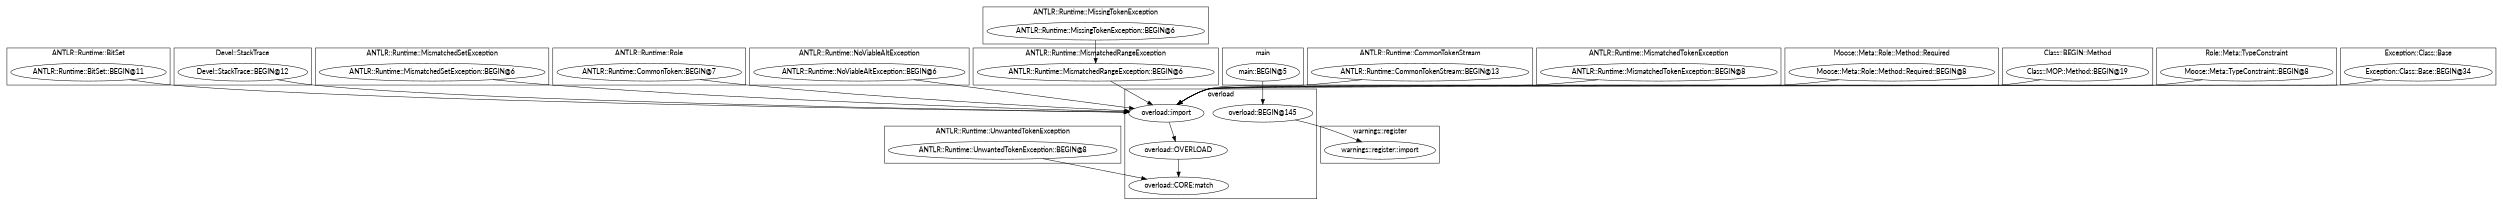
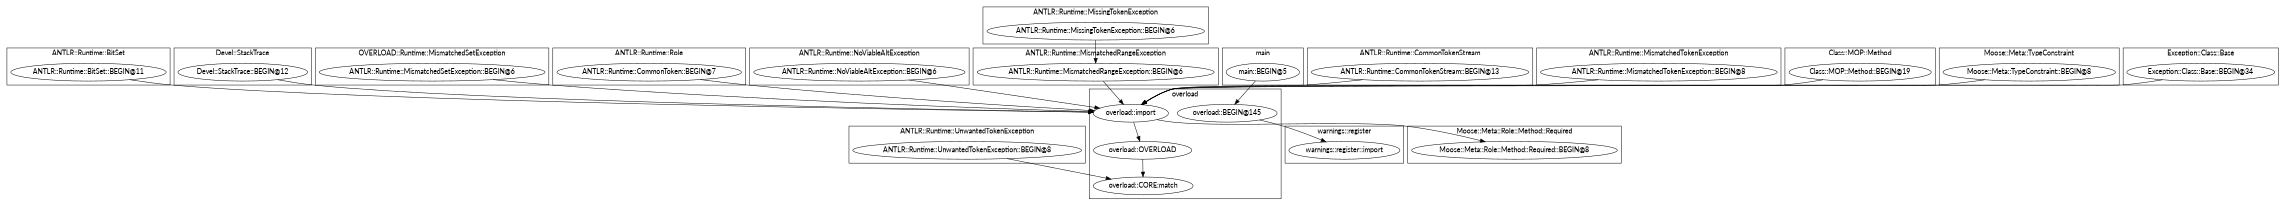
(432, 54) -> (432, 54)
(2078, 54) -> (1860, 54)
(2247, 54) -> (2029, 54)
(1509, 86) -> (1262, 124)
